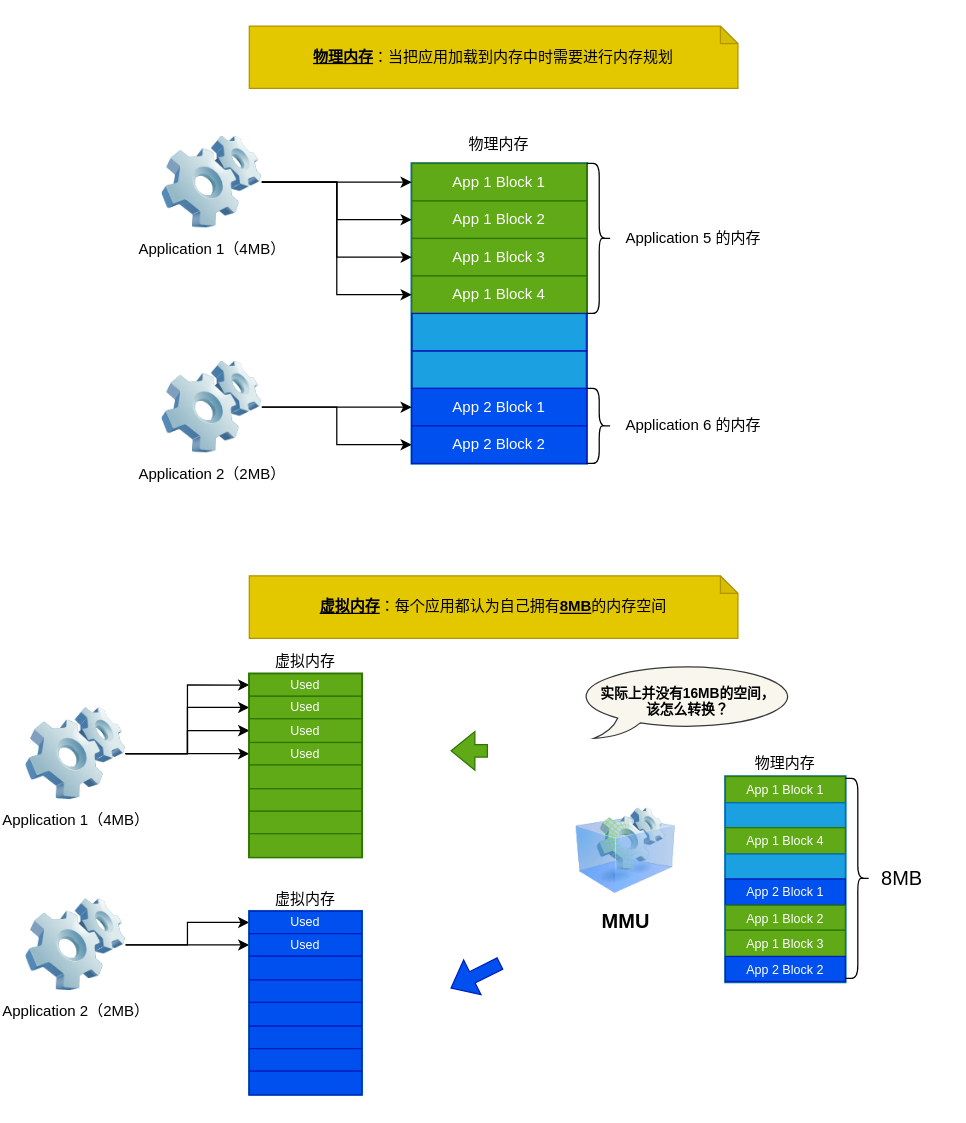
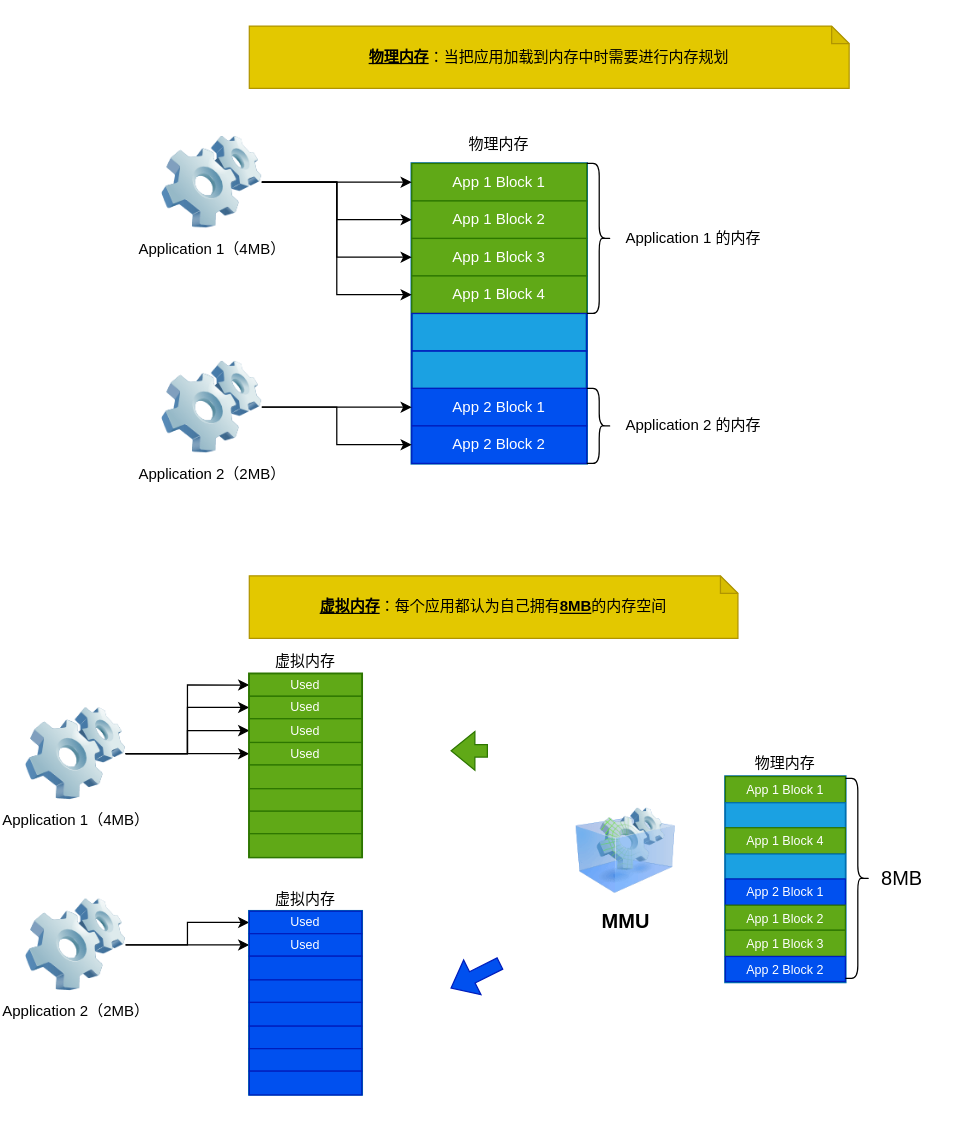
(494, 57) -> (549, 57)
(694, 238) -> (694, 238)
(694, 426) -> (694, 426)
(688, 701) -> none
